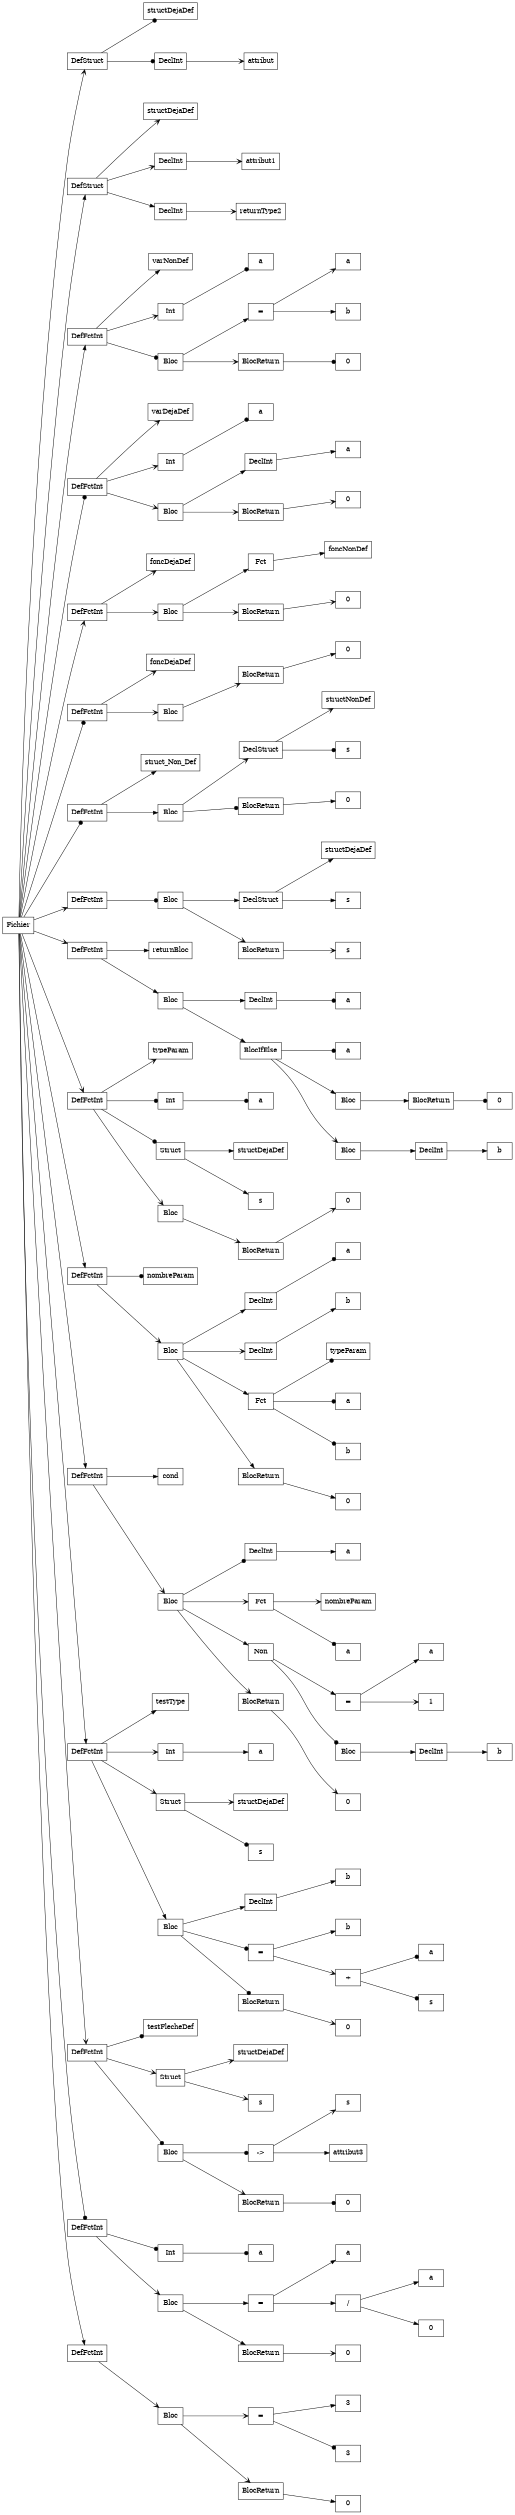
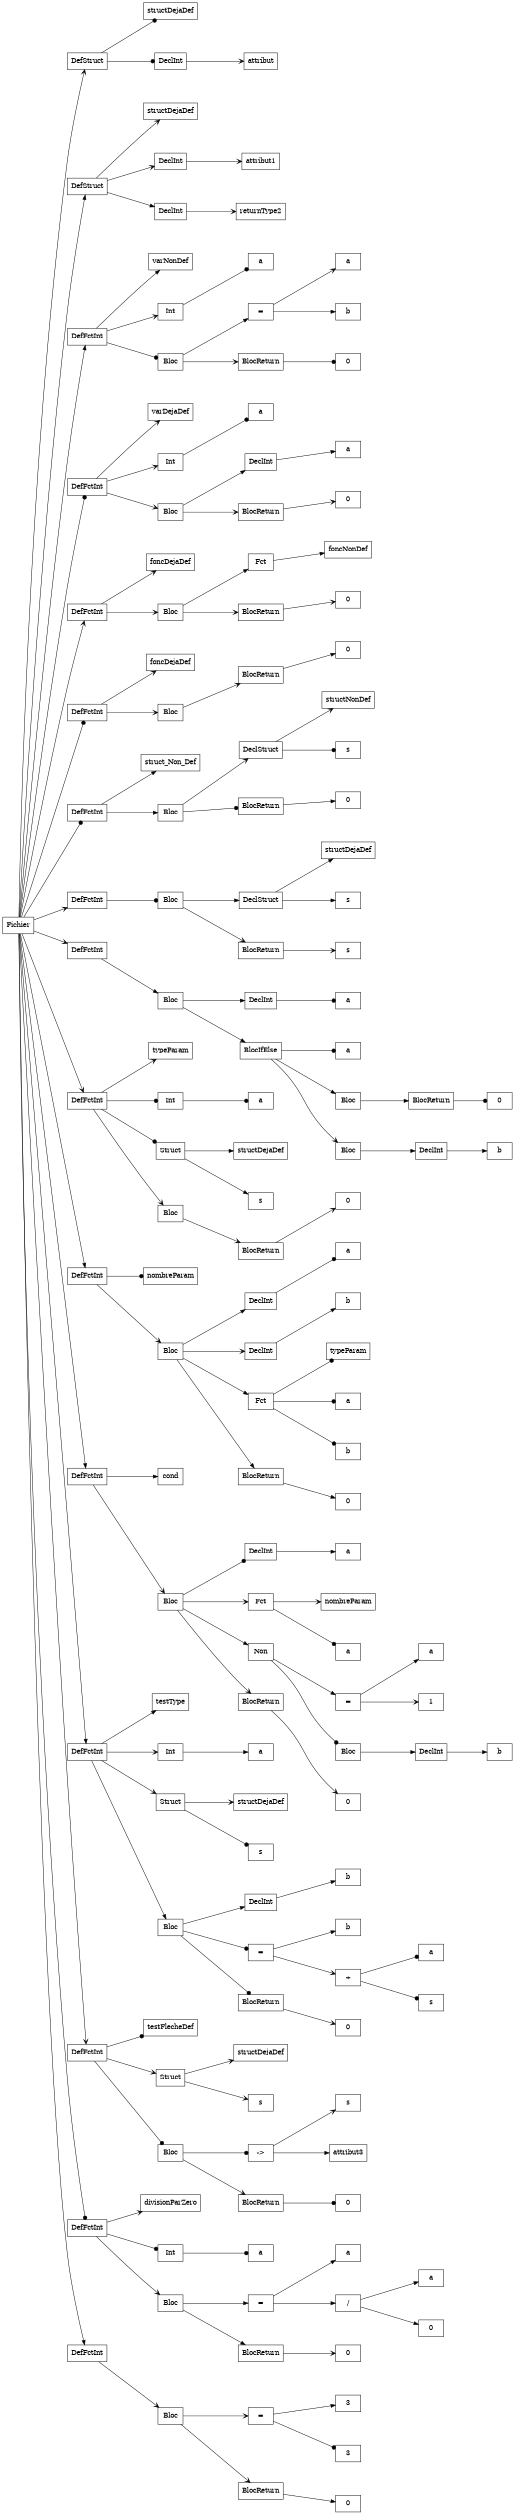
(170, 951) -> none
none -> (170, 2203)
